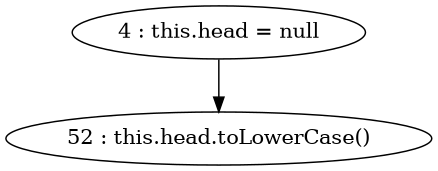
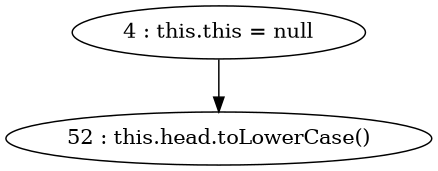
(219, 32) -> (219, 32)
